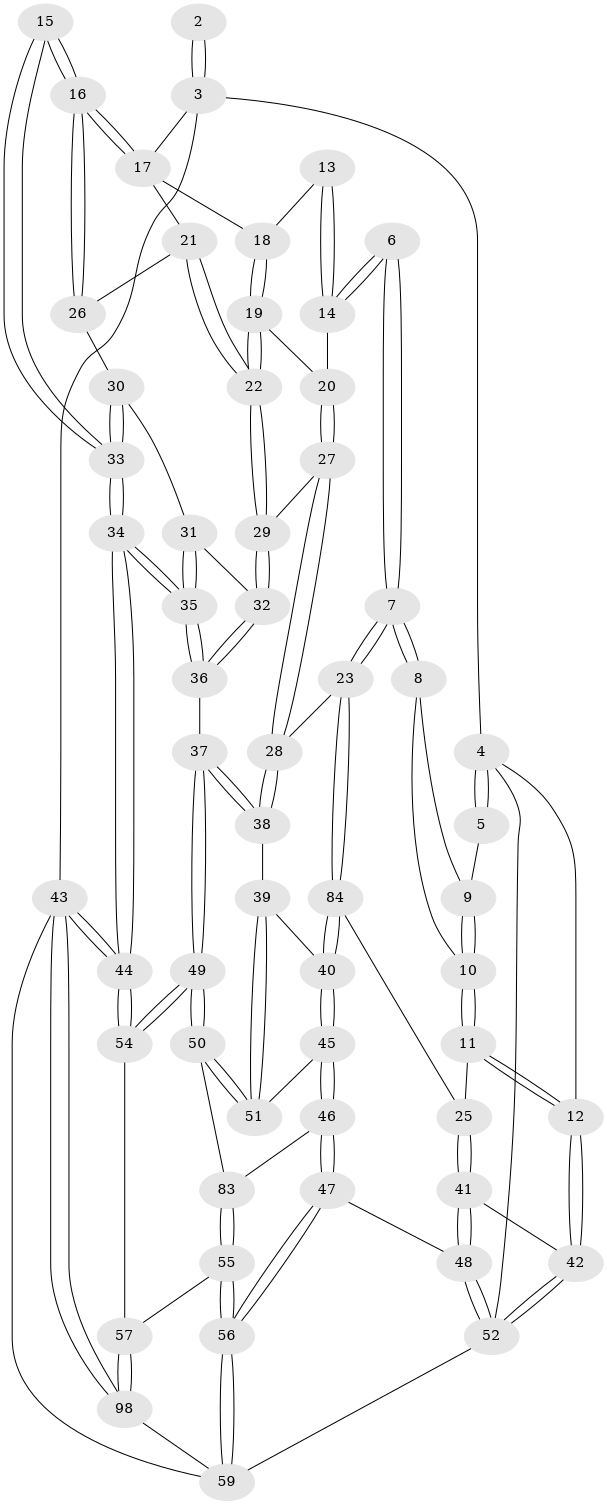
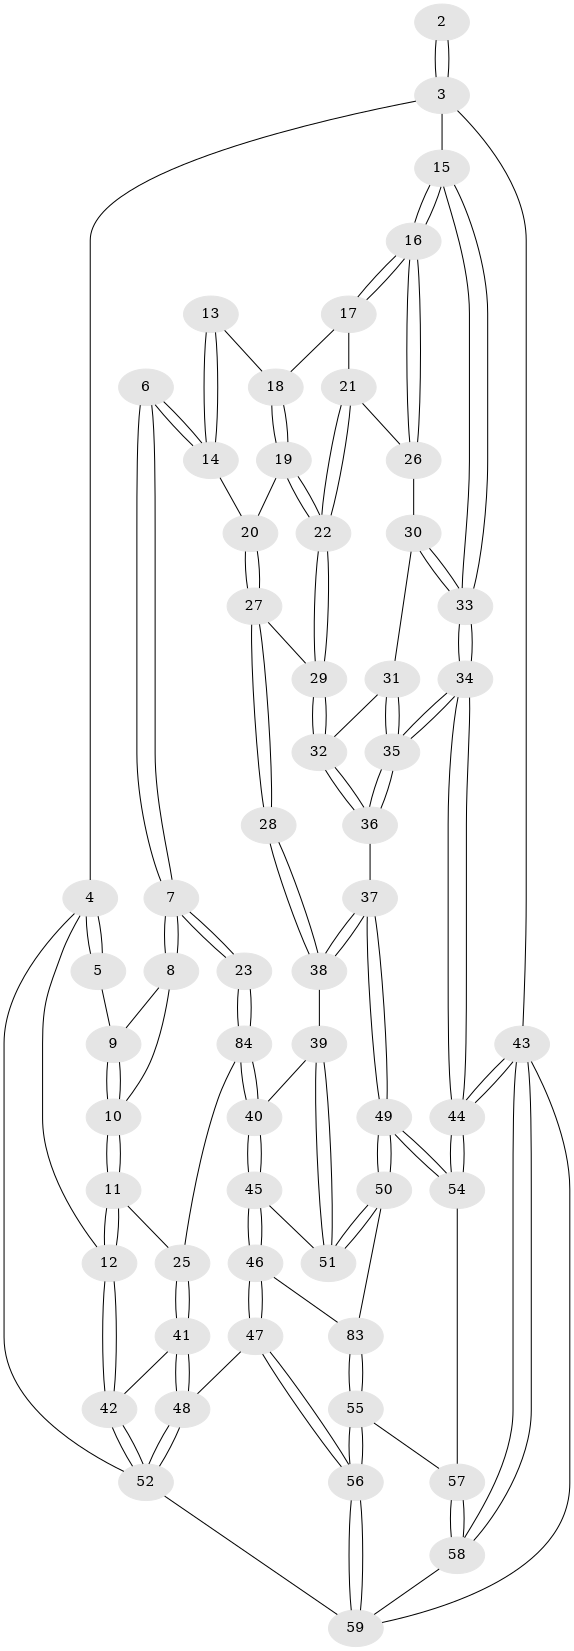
(171, 132) -> (442, 132)
(310, 716) -> none
(125, 1409) -> (457, 1555)
